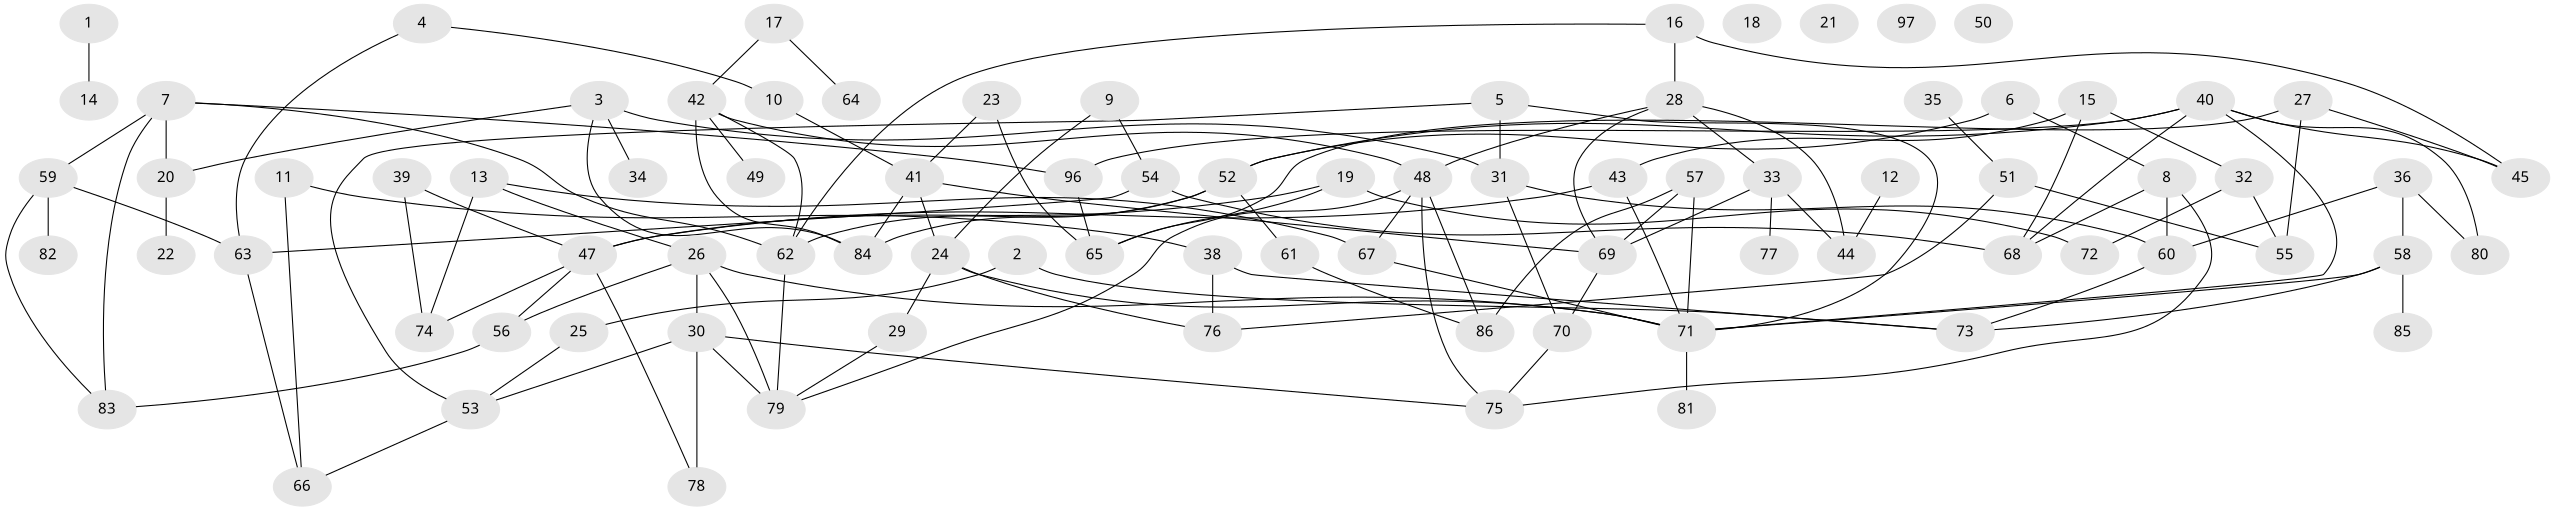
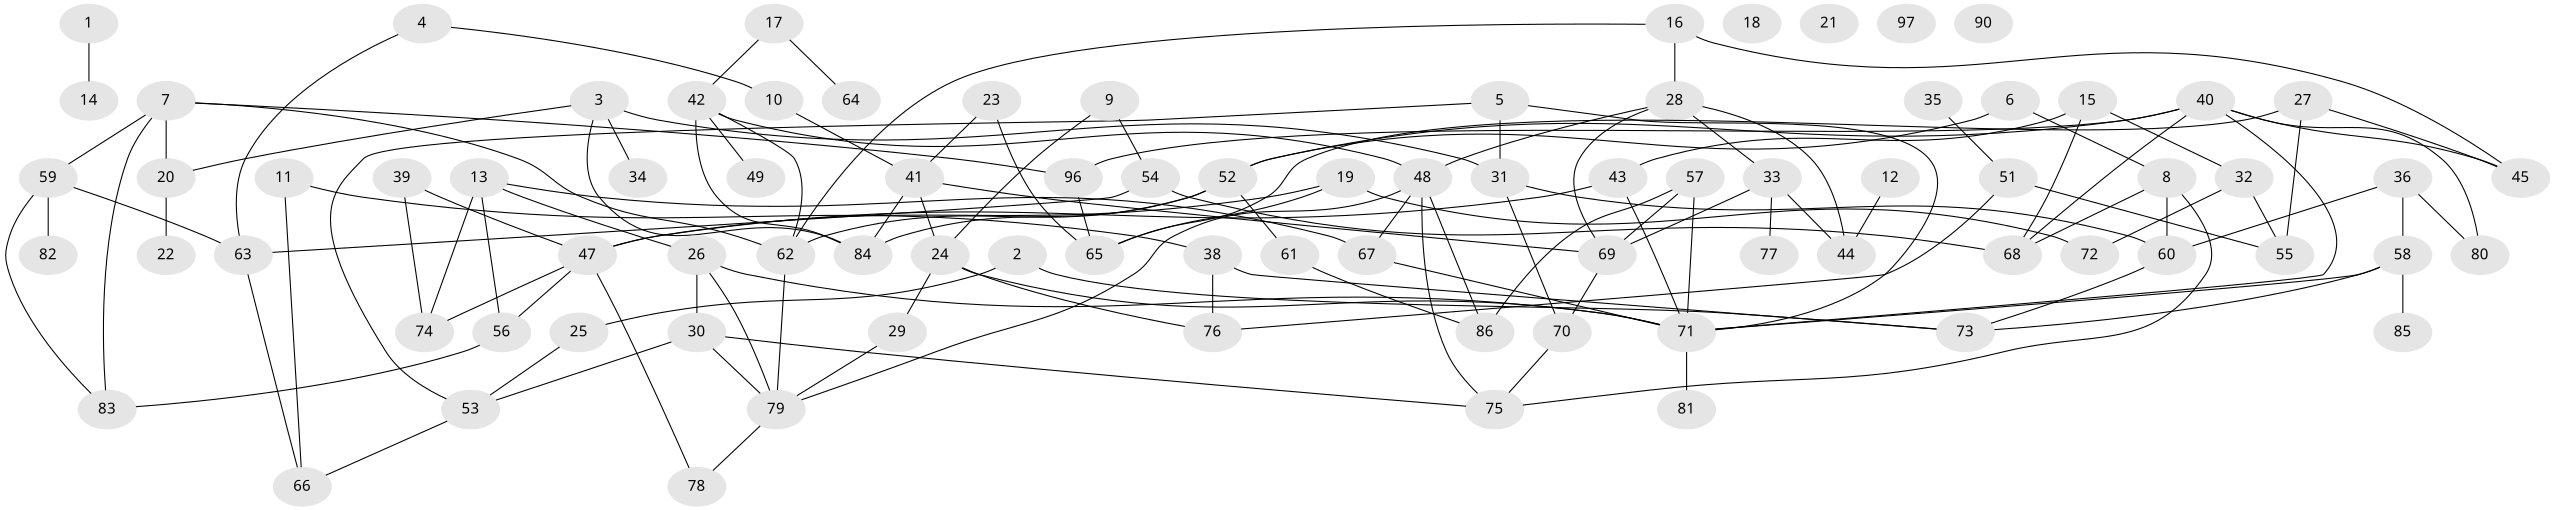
(1984, 24) -> (1984, 24)
(597, 291) -> (490, 255)
(697, 410) -> (737, 448)
